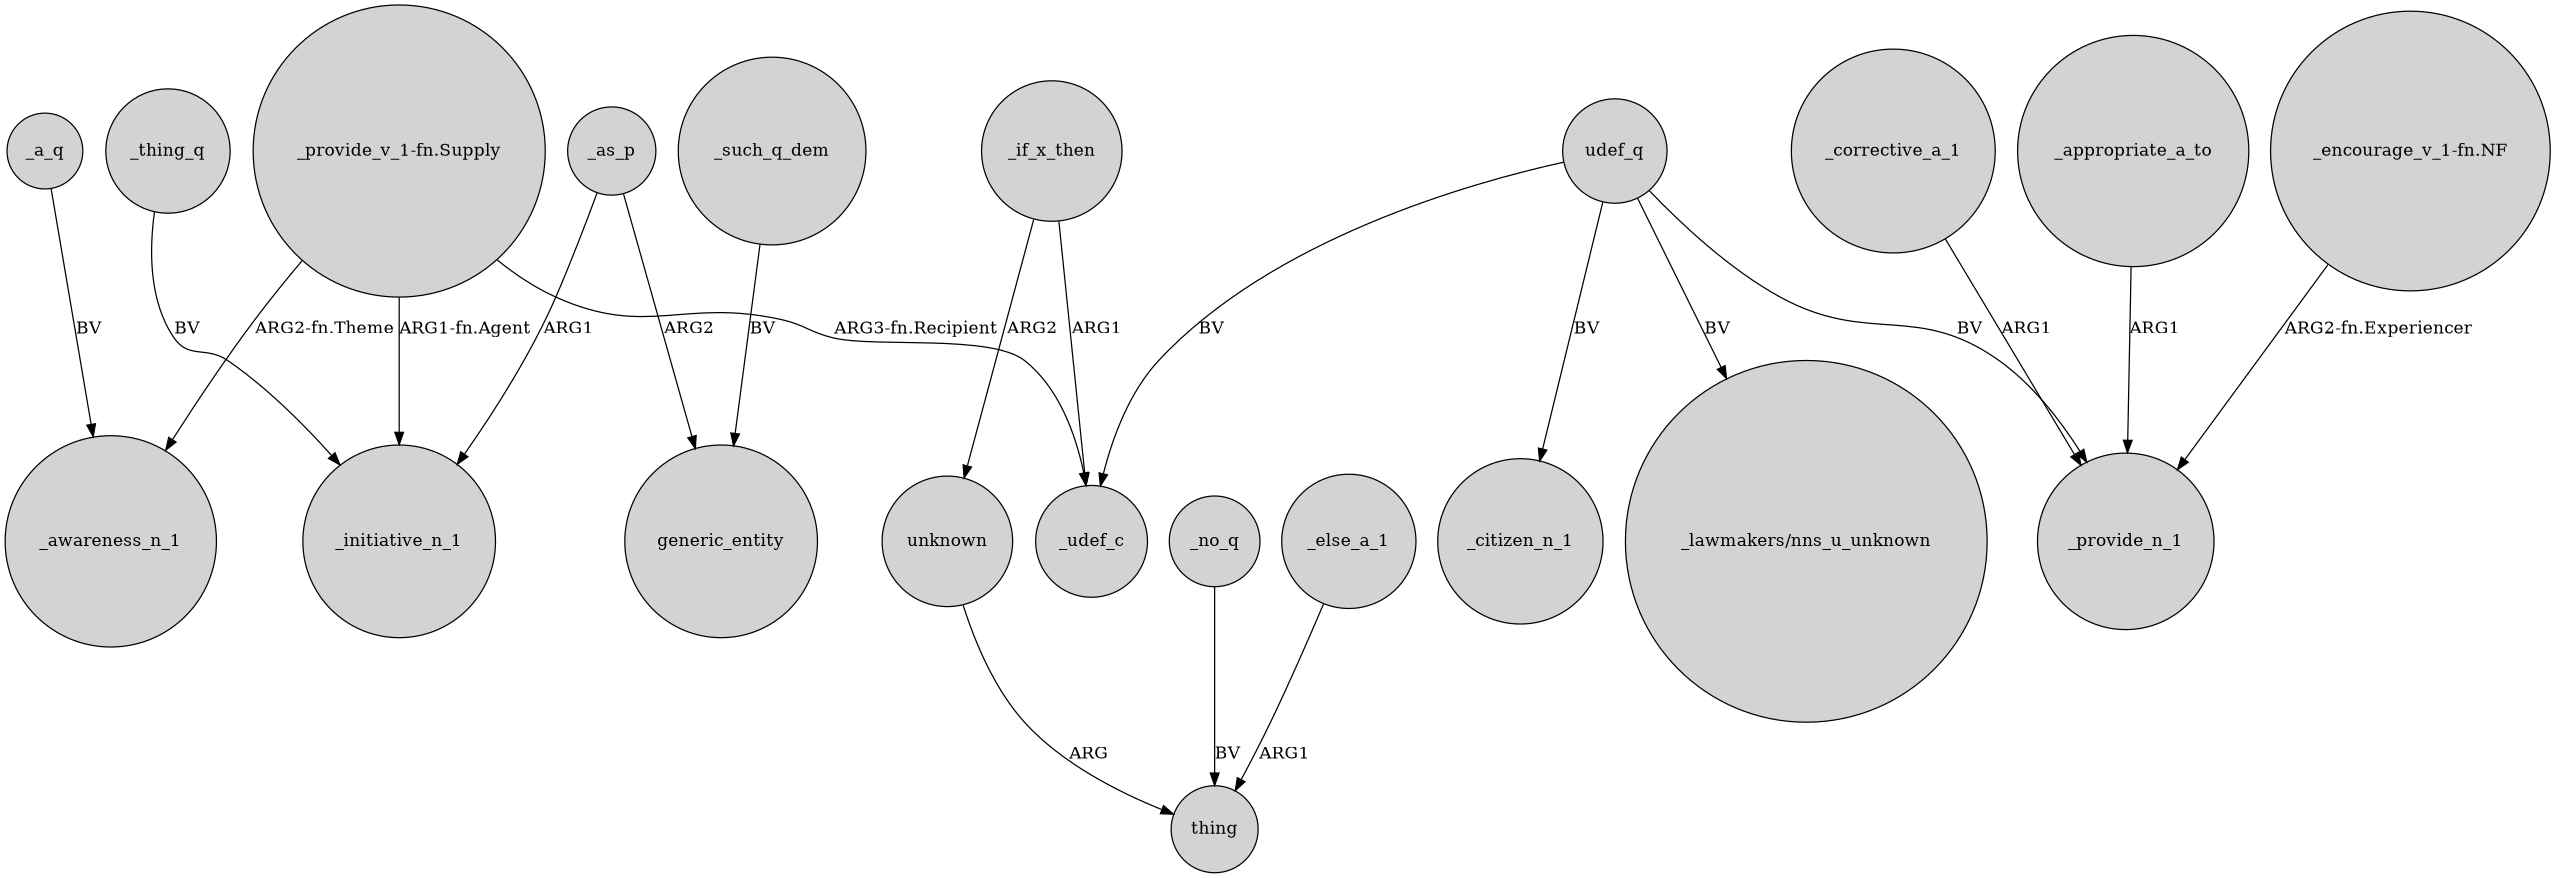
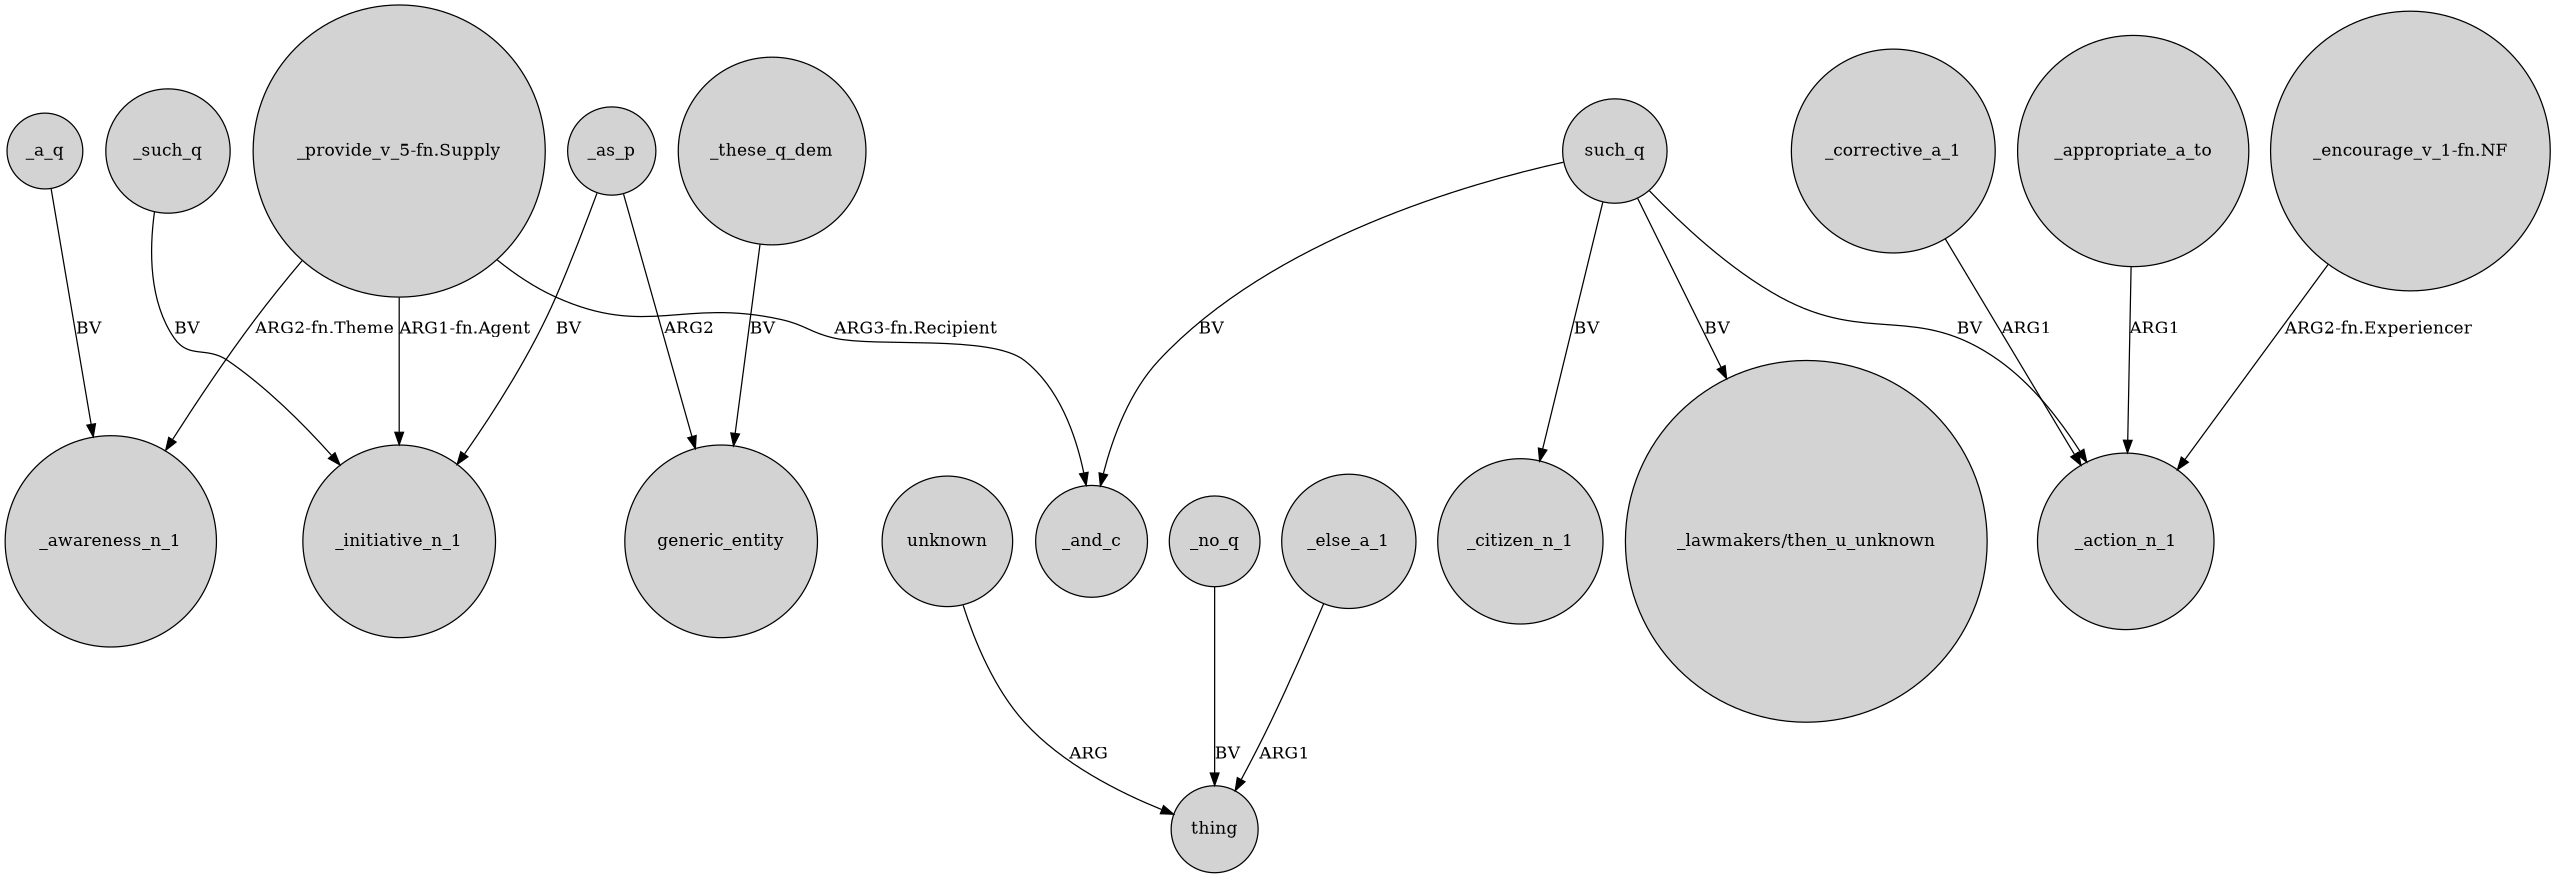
(168, 151) -> (168, 151)
(399, 151) -> (399, 151)
(772, 151) -> (772, 151)
(1052, 151) -> none
(1615, 151) -> (1615, 151)
(569, 329) -> (569, 329)
(1092, 541) -> (1092, 541)
(1806, 541) -> (1806, 541)
(2126, 541) -> (2126, 541)
